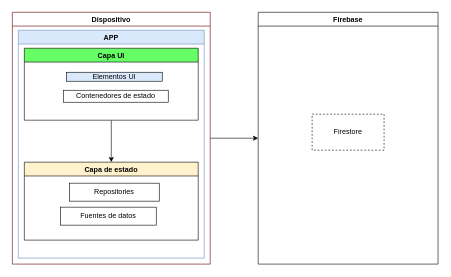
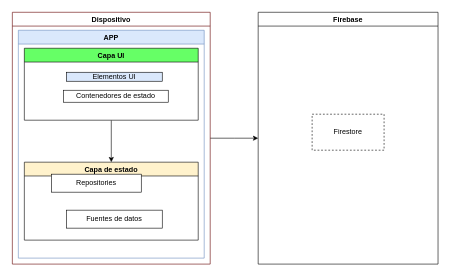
(114, 192) -> (96, 183)
(108, 216) -> (114, 219)
